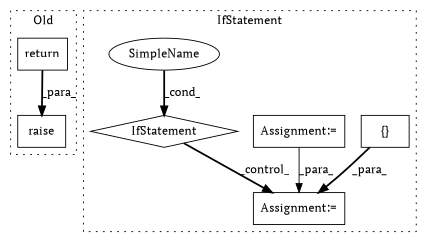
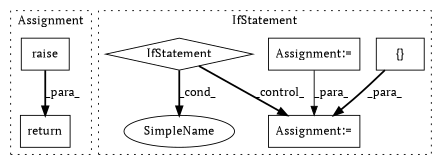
(43, 21) -> (51, 21)
(42, 88) -> (45, 88)
(164, 88) -> (179, 88)
